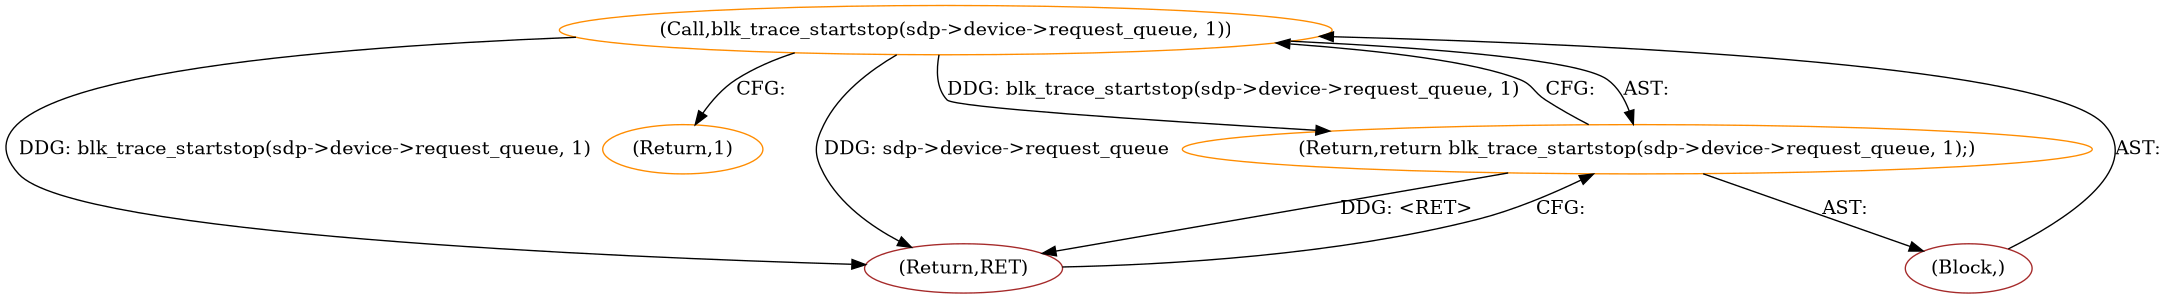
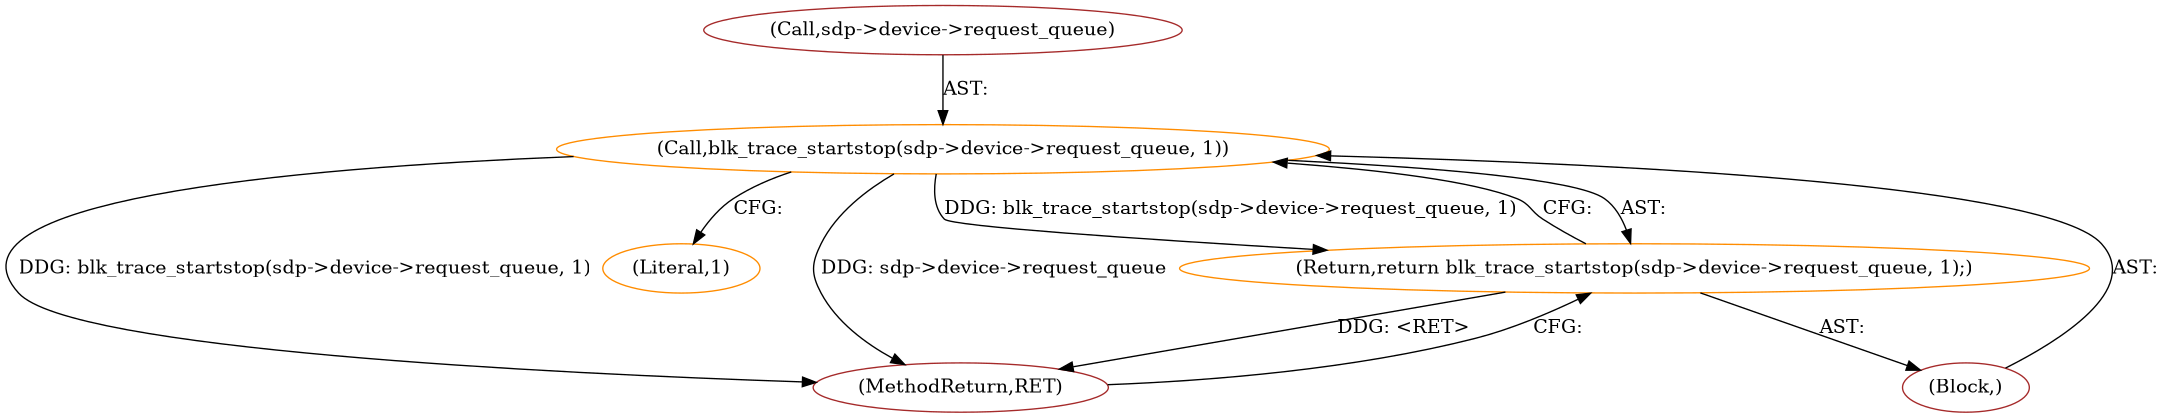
none -> (943, 30)
(683, 149) -> (681, 268)
(964, 268) -> (961, 388)
